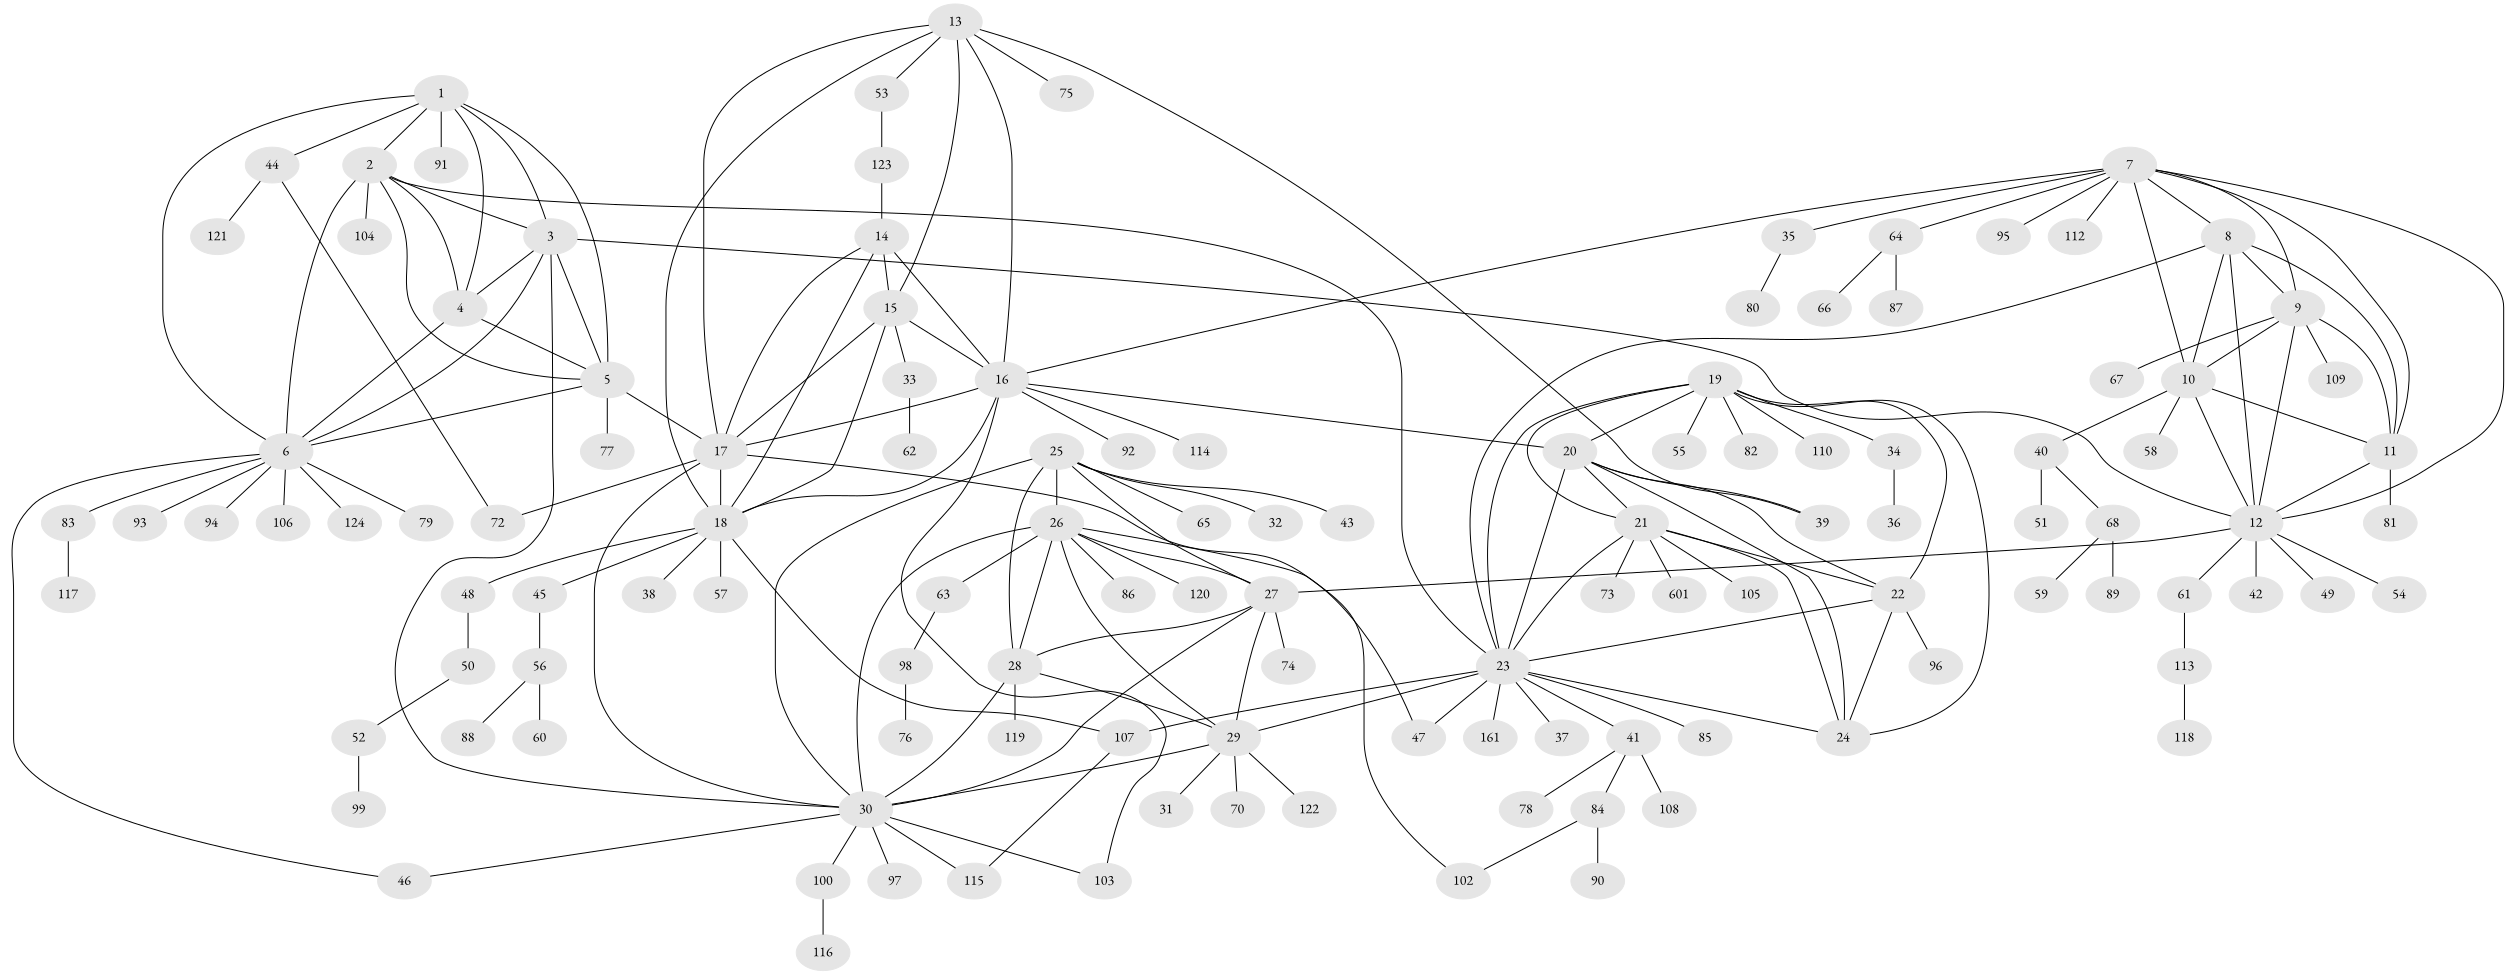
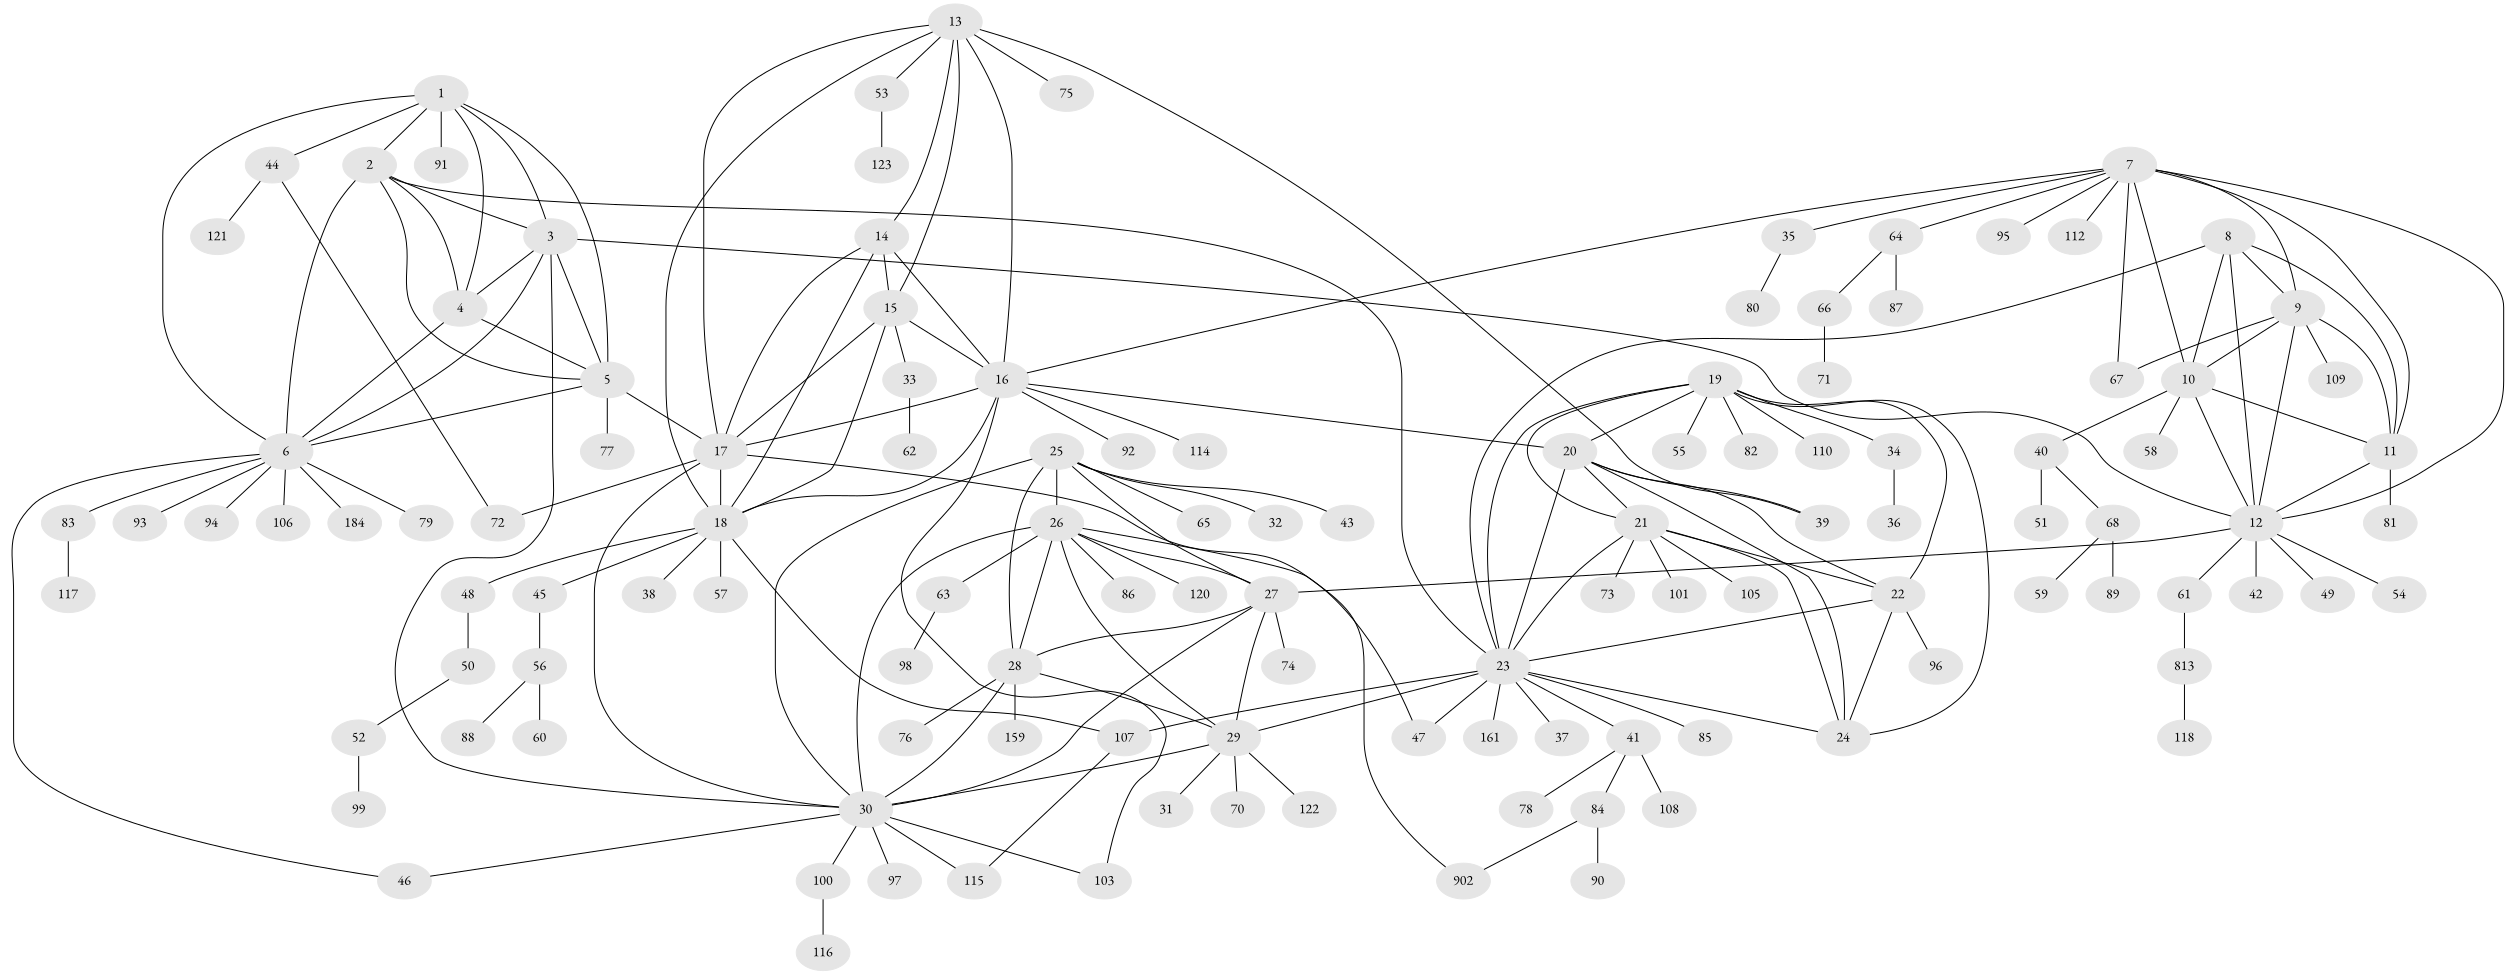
(882, 201) -> (935, 134)
(2179, 201) -> (2124, 264)
(365, 237) -> none
none -> (1825, 380)
(355, 523) -> (355, 523)
(1679, 595) -> (1679, 595)
(2184, 666) -> (2184, 666)
(906, 707) -> (960, 702)
(1015, 738) -> (1015, 738)
(1464, 881) -> (1464, 881)
